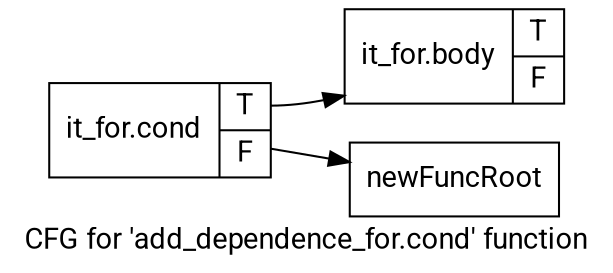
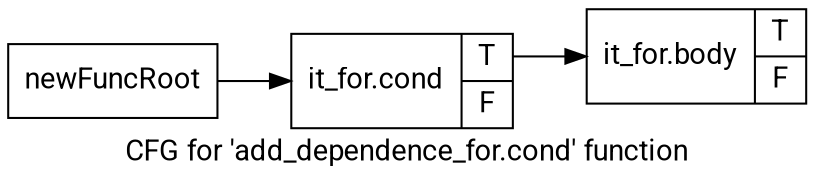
(300, 154) -> (244, 81)
